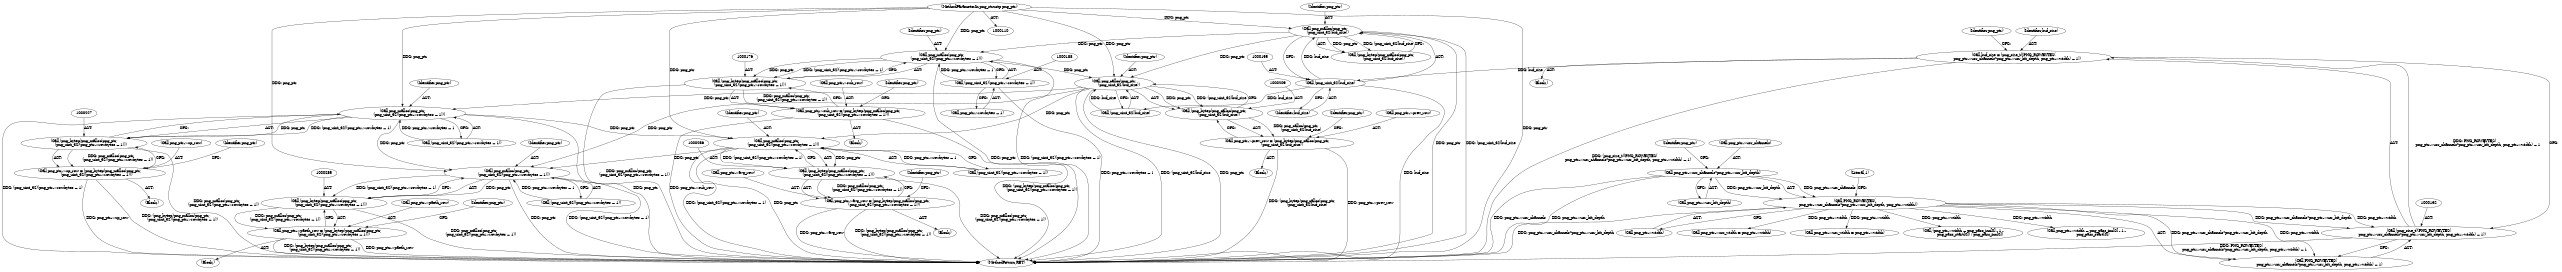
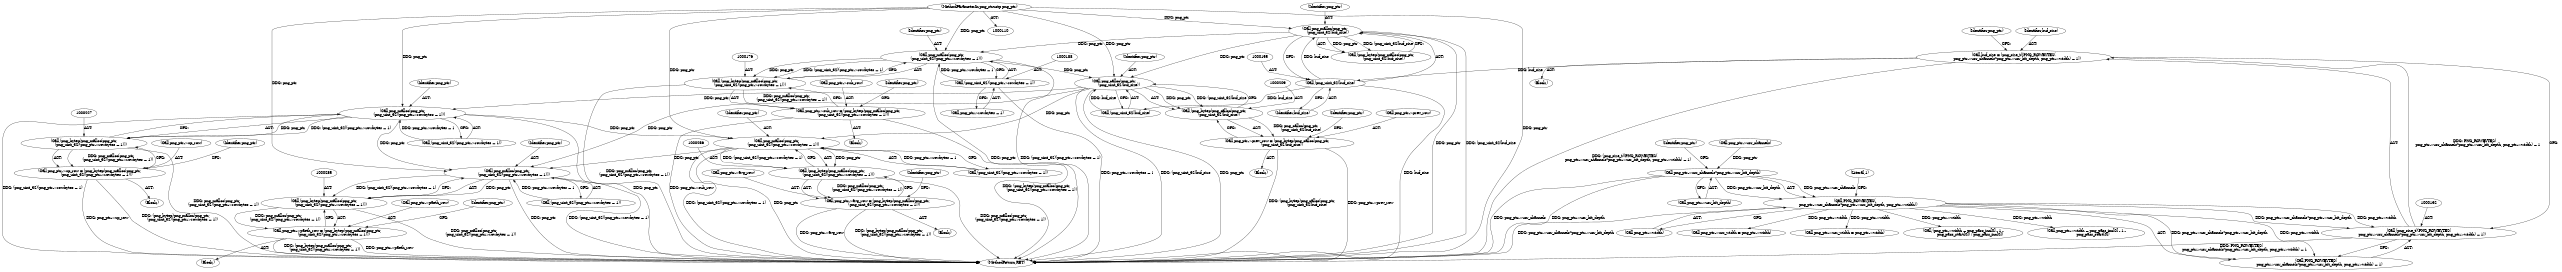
(1738, 158) -> (1745, 158)
